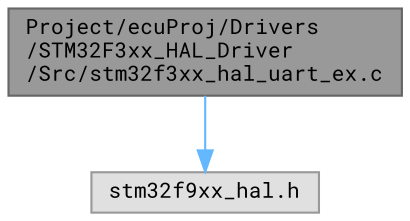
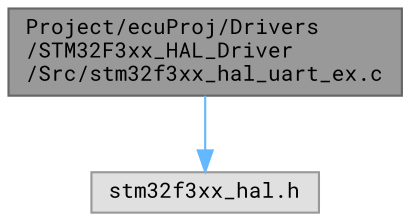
(205, 192) -> (205, 192)
